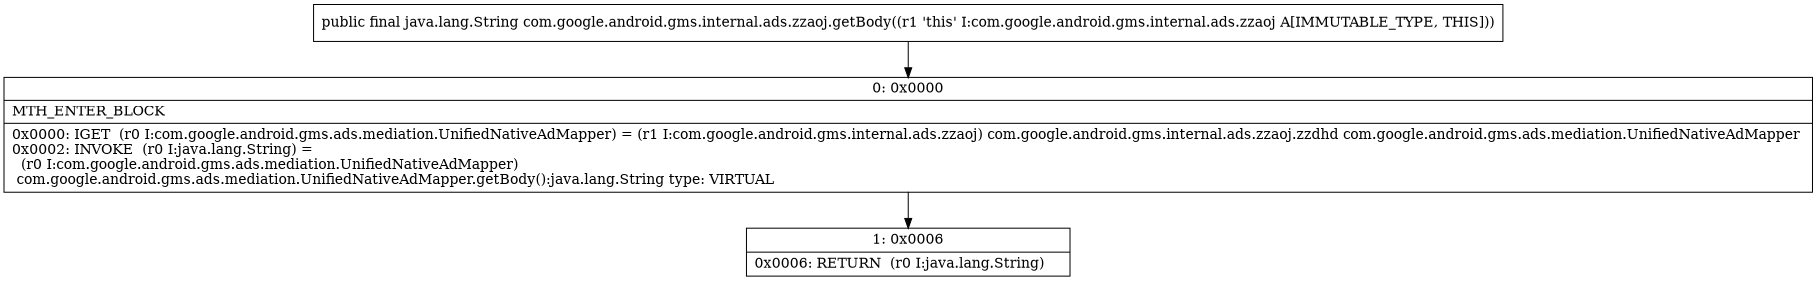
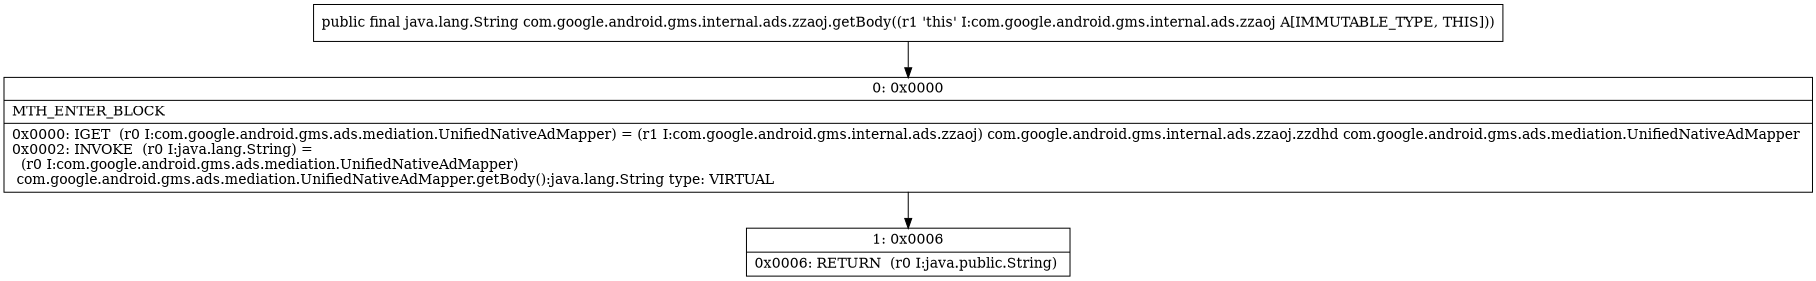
(902, 264) -> (908, 264)
